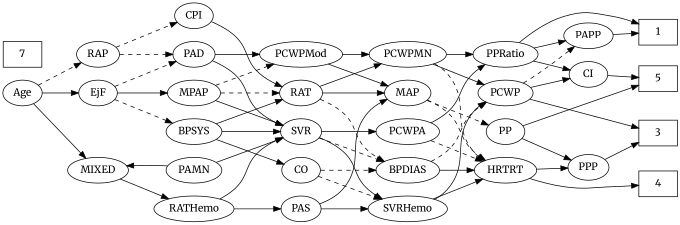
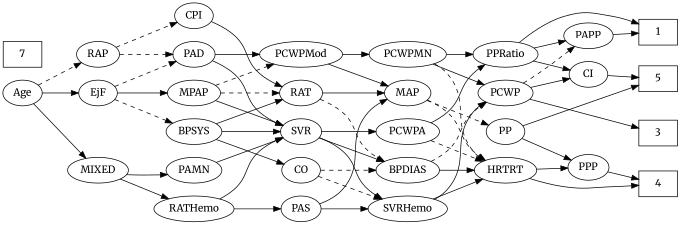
(347, 76) -> none
(348, 149) -> (348, 149)
(619, 153) -> (620, 175)
(151, 165) -> (143, 175)
